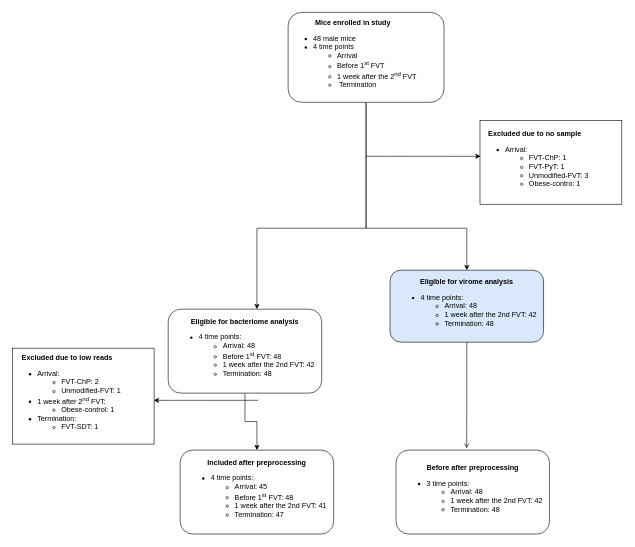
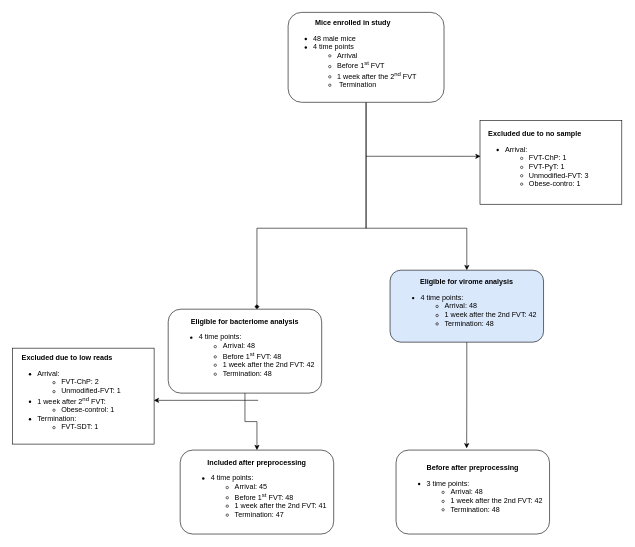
(257, 303) -> (257, 303)
(467, 444) -> (467, 443)
